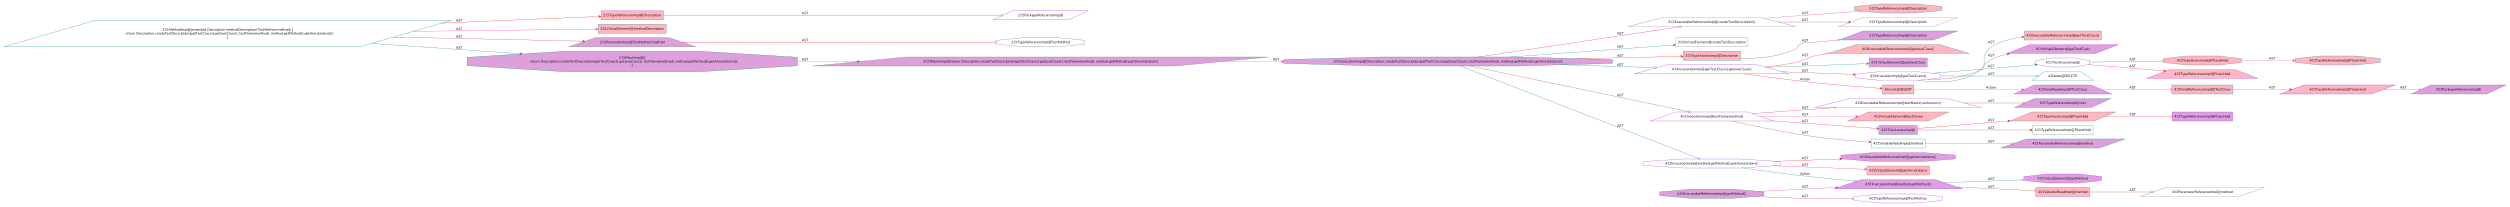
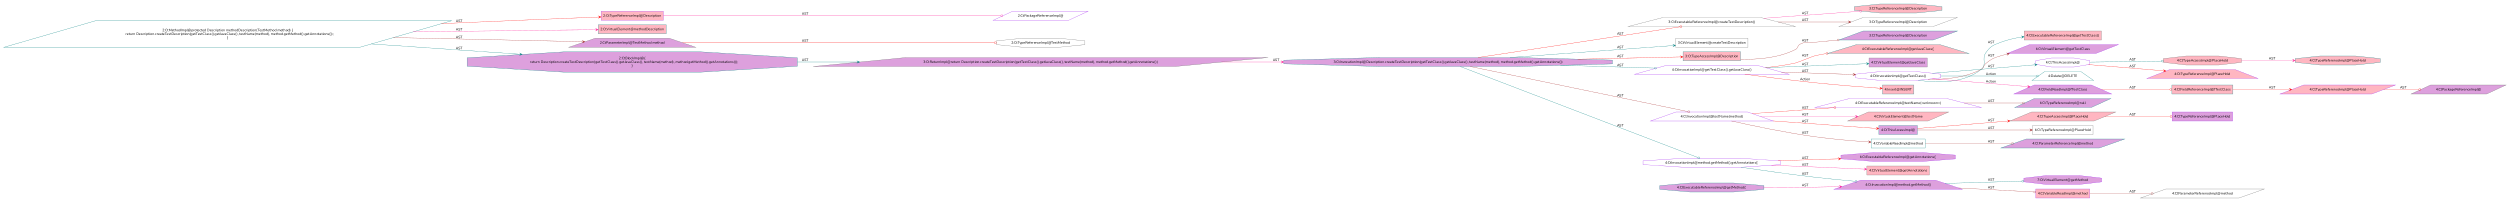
(1991, 74) -> (1991, 74)
(1968, 90) -> (1980, 83)
(1805, 174) -> (1805, 174)
(1898, 198) -> none
